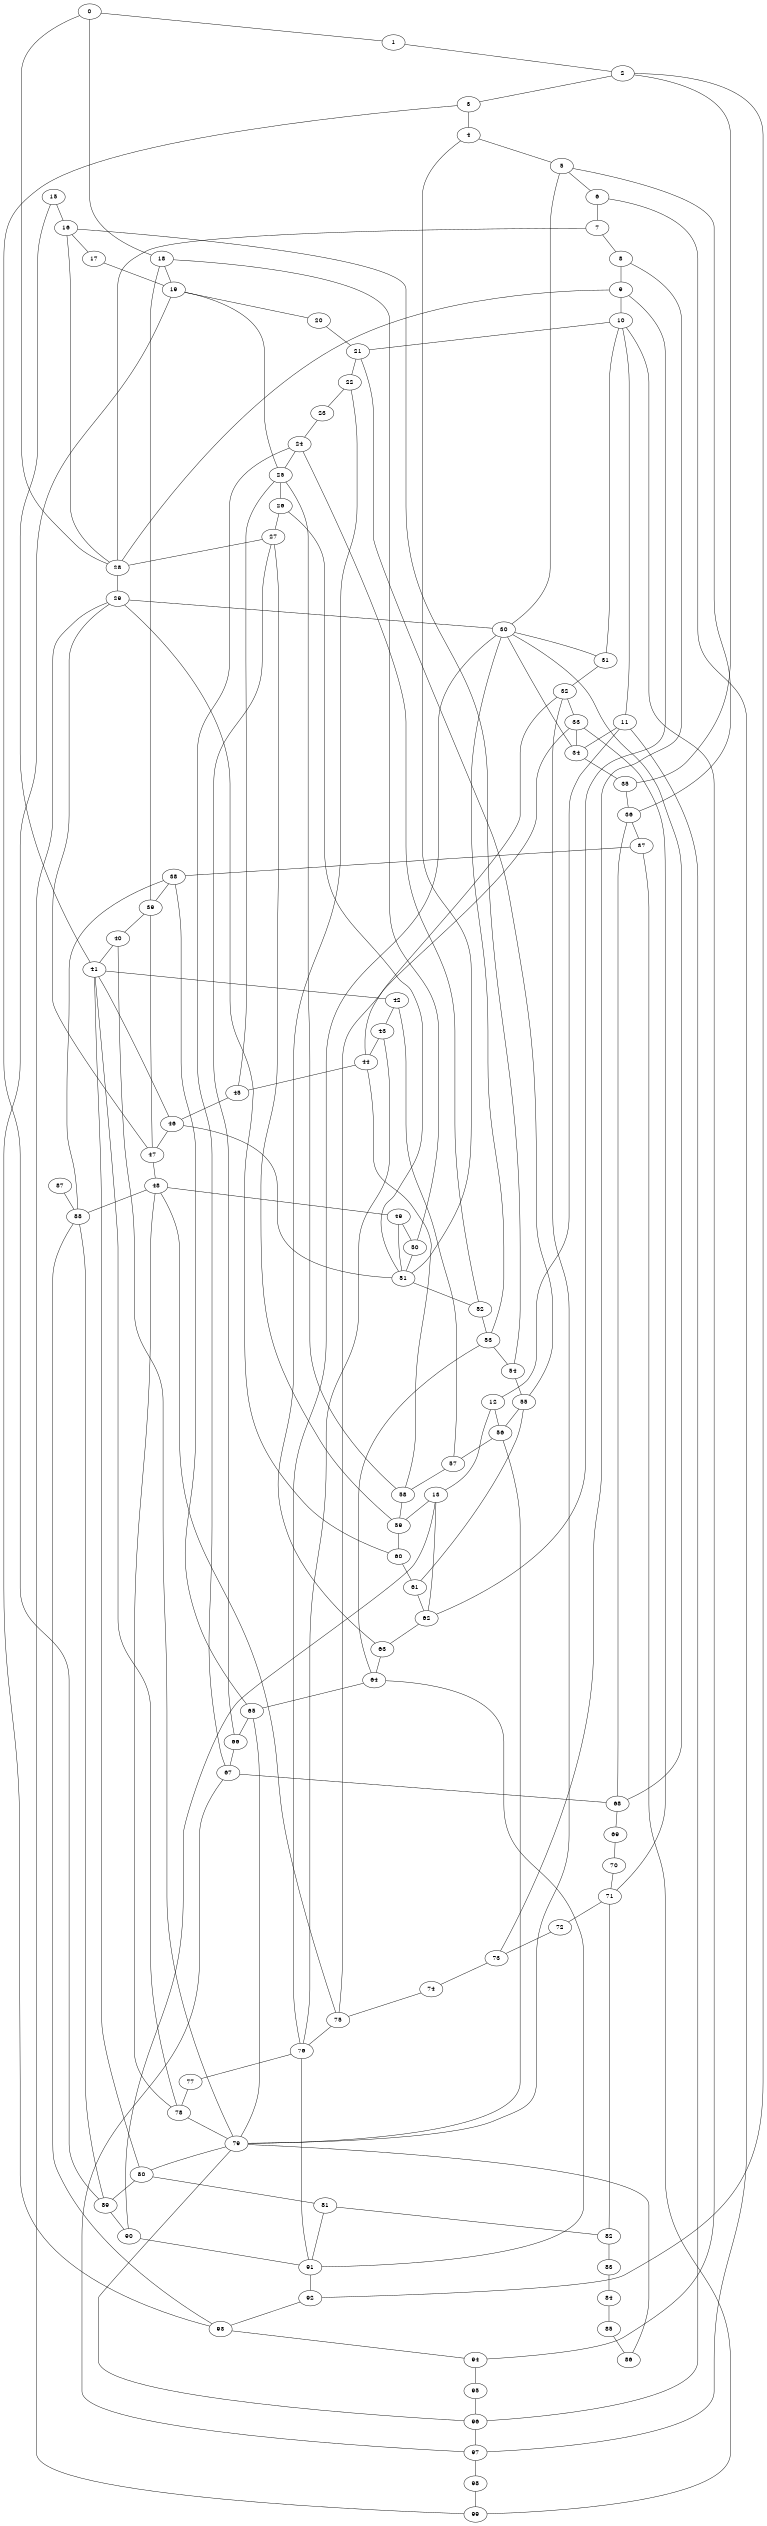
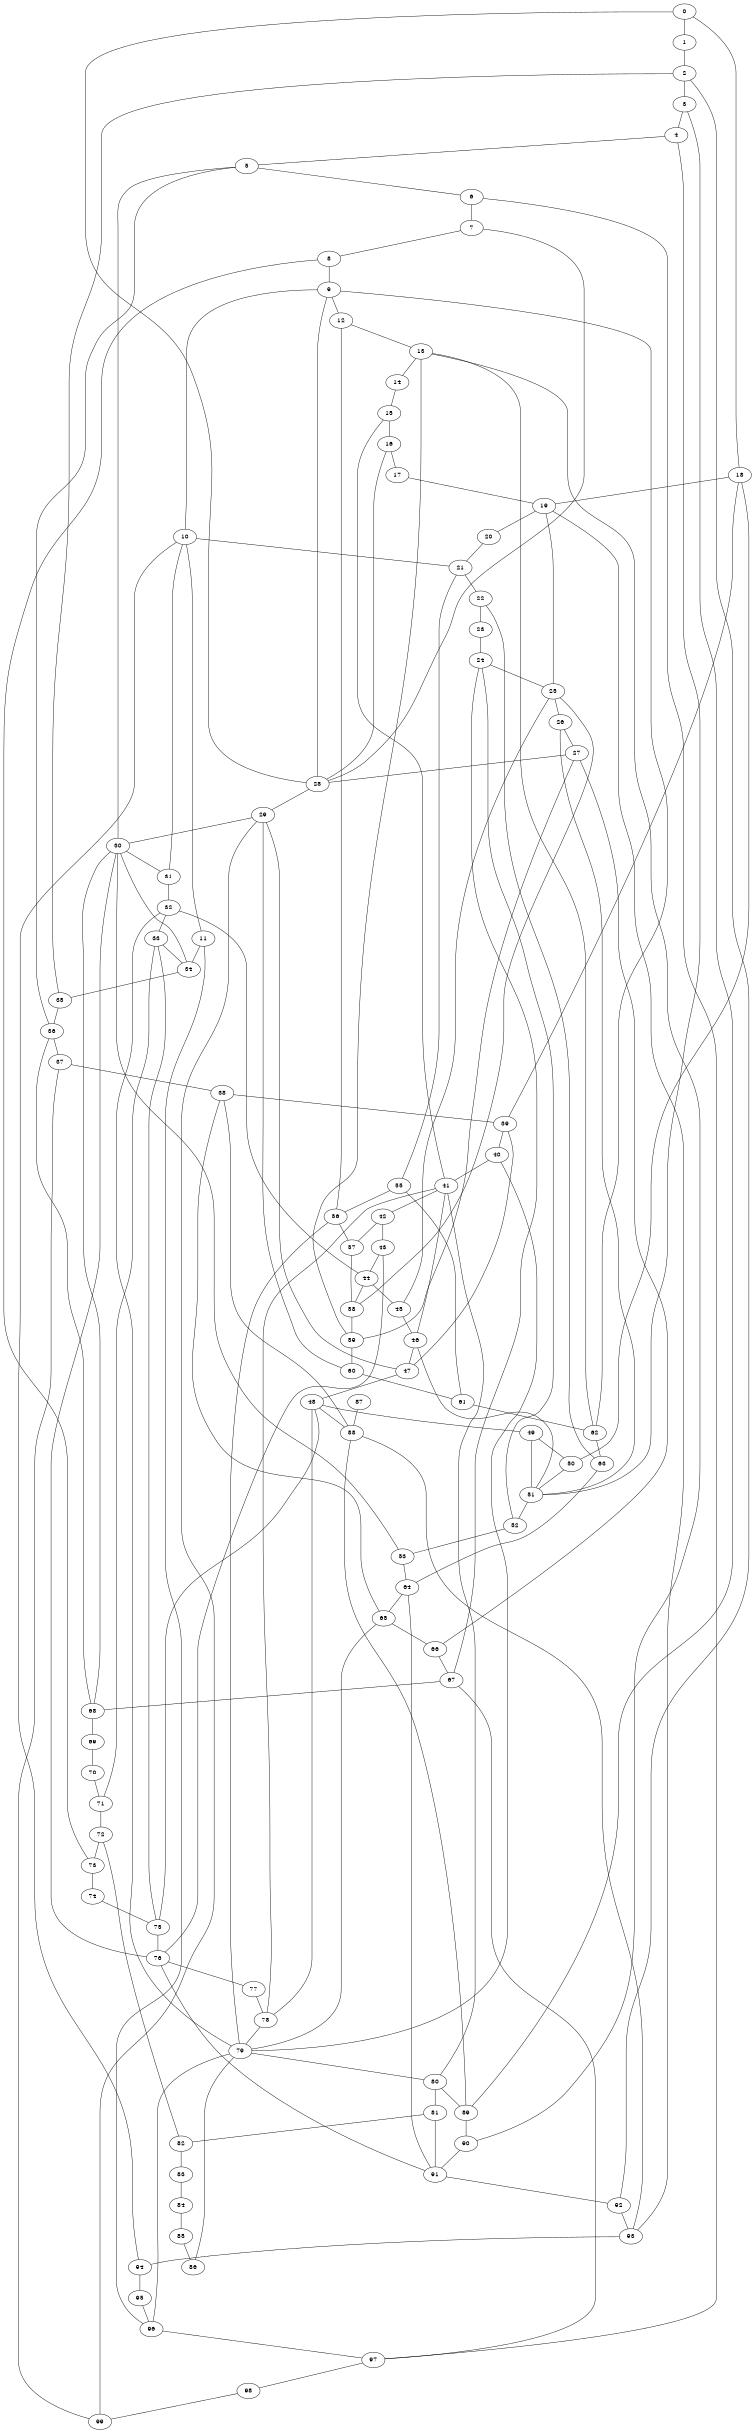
none -> (397, 382)
(569, 1066) -> (335, 305)
(513, 1371) -> none
(609, 2066) -> (135, 1991)
